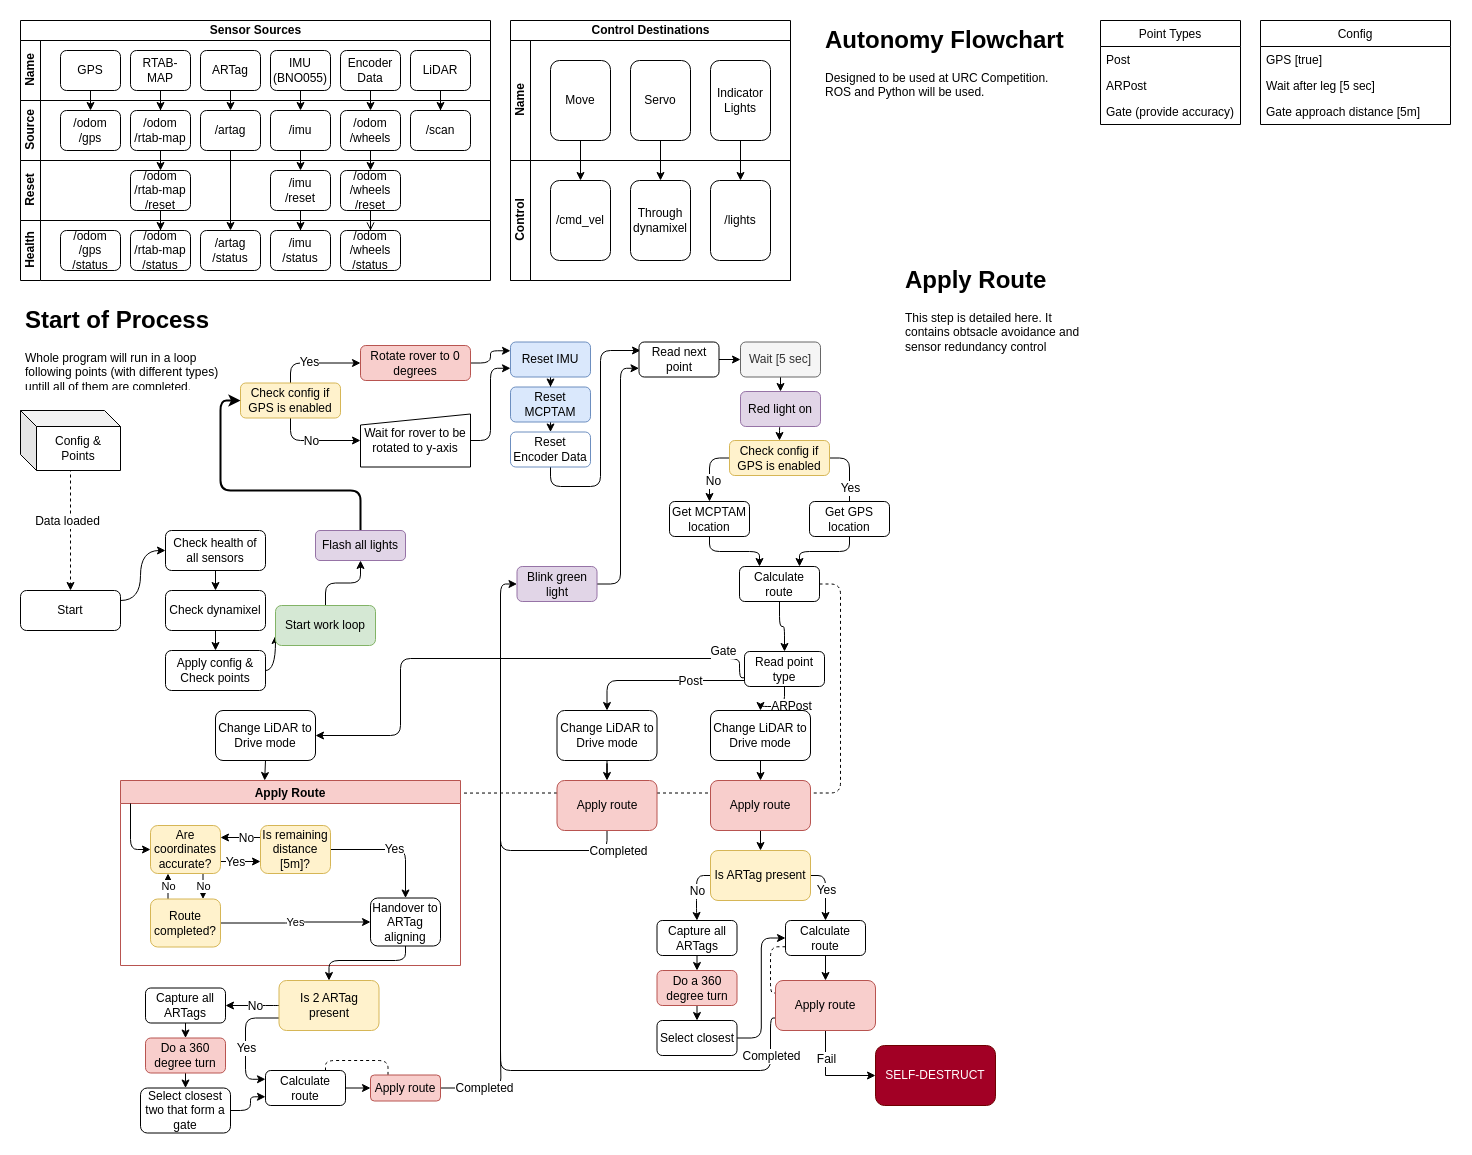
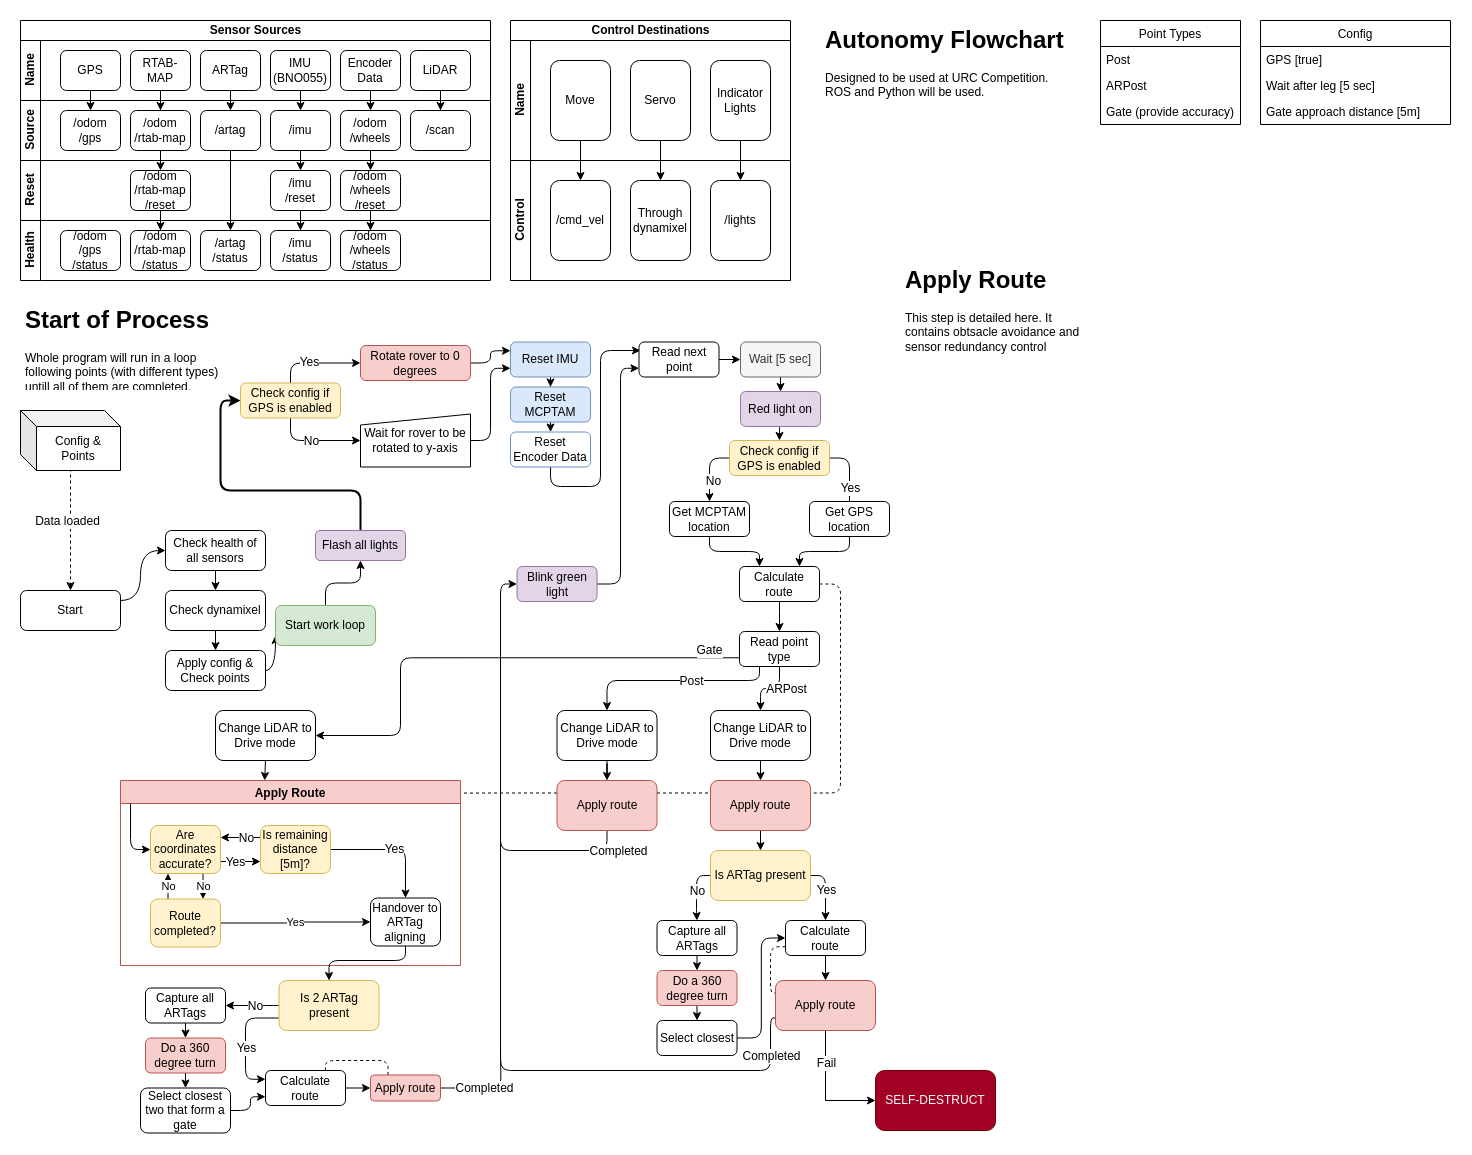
(371, 224) -> (371, 223)
(785, 669) -> (780, 649)
(936, 1076) -> (936, 1101)
